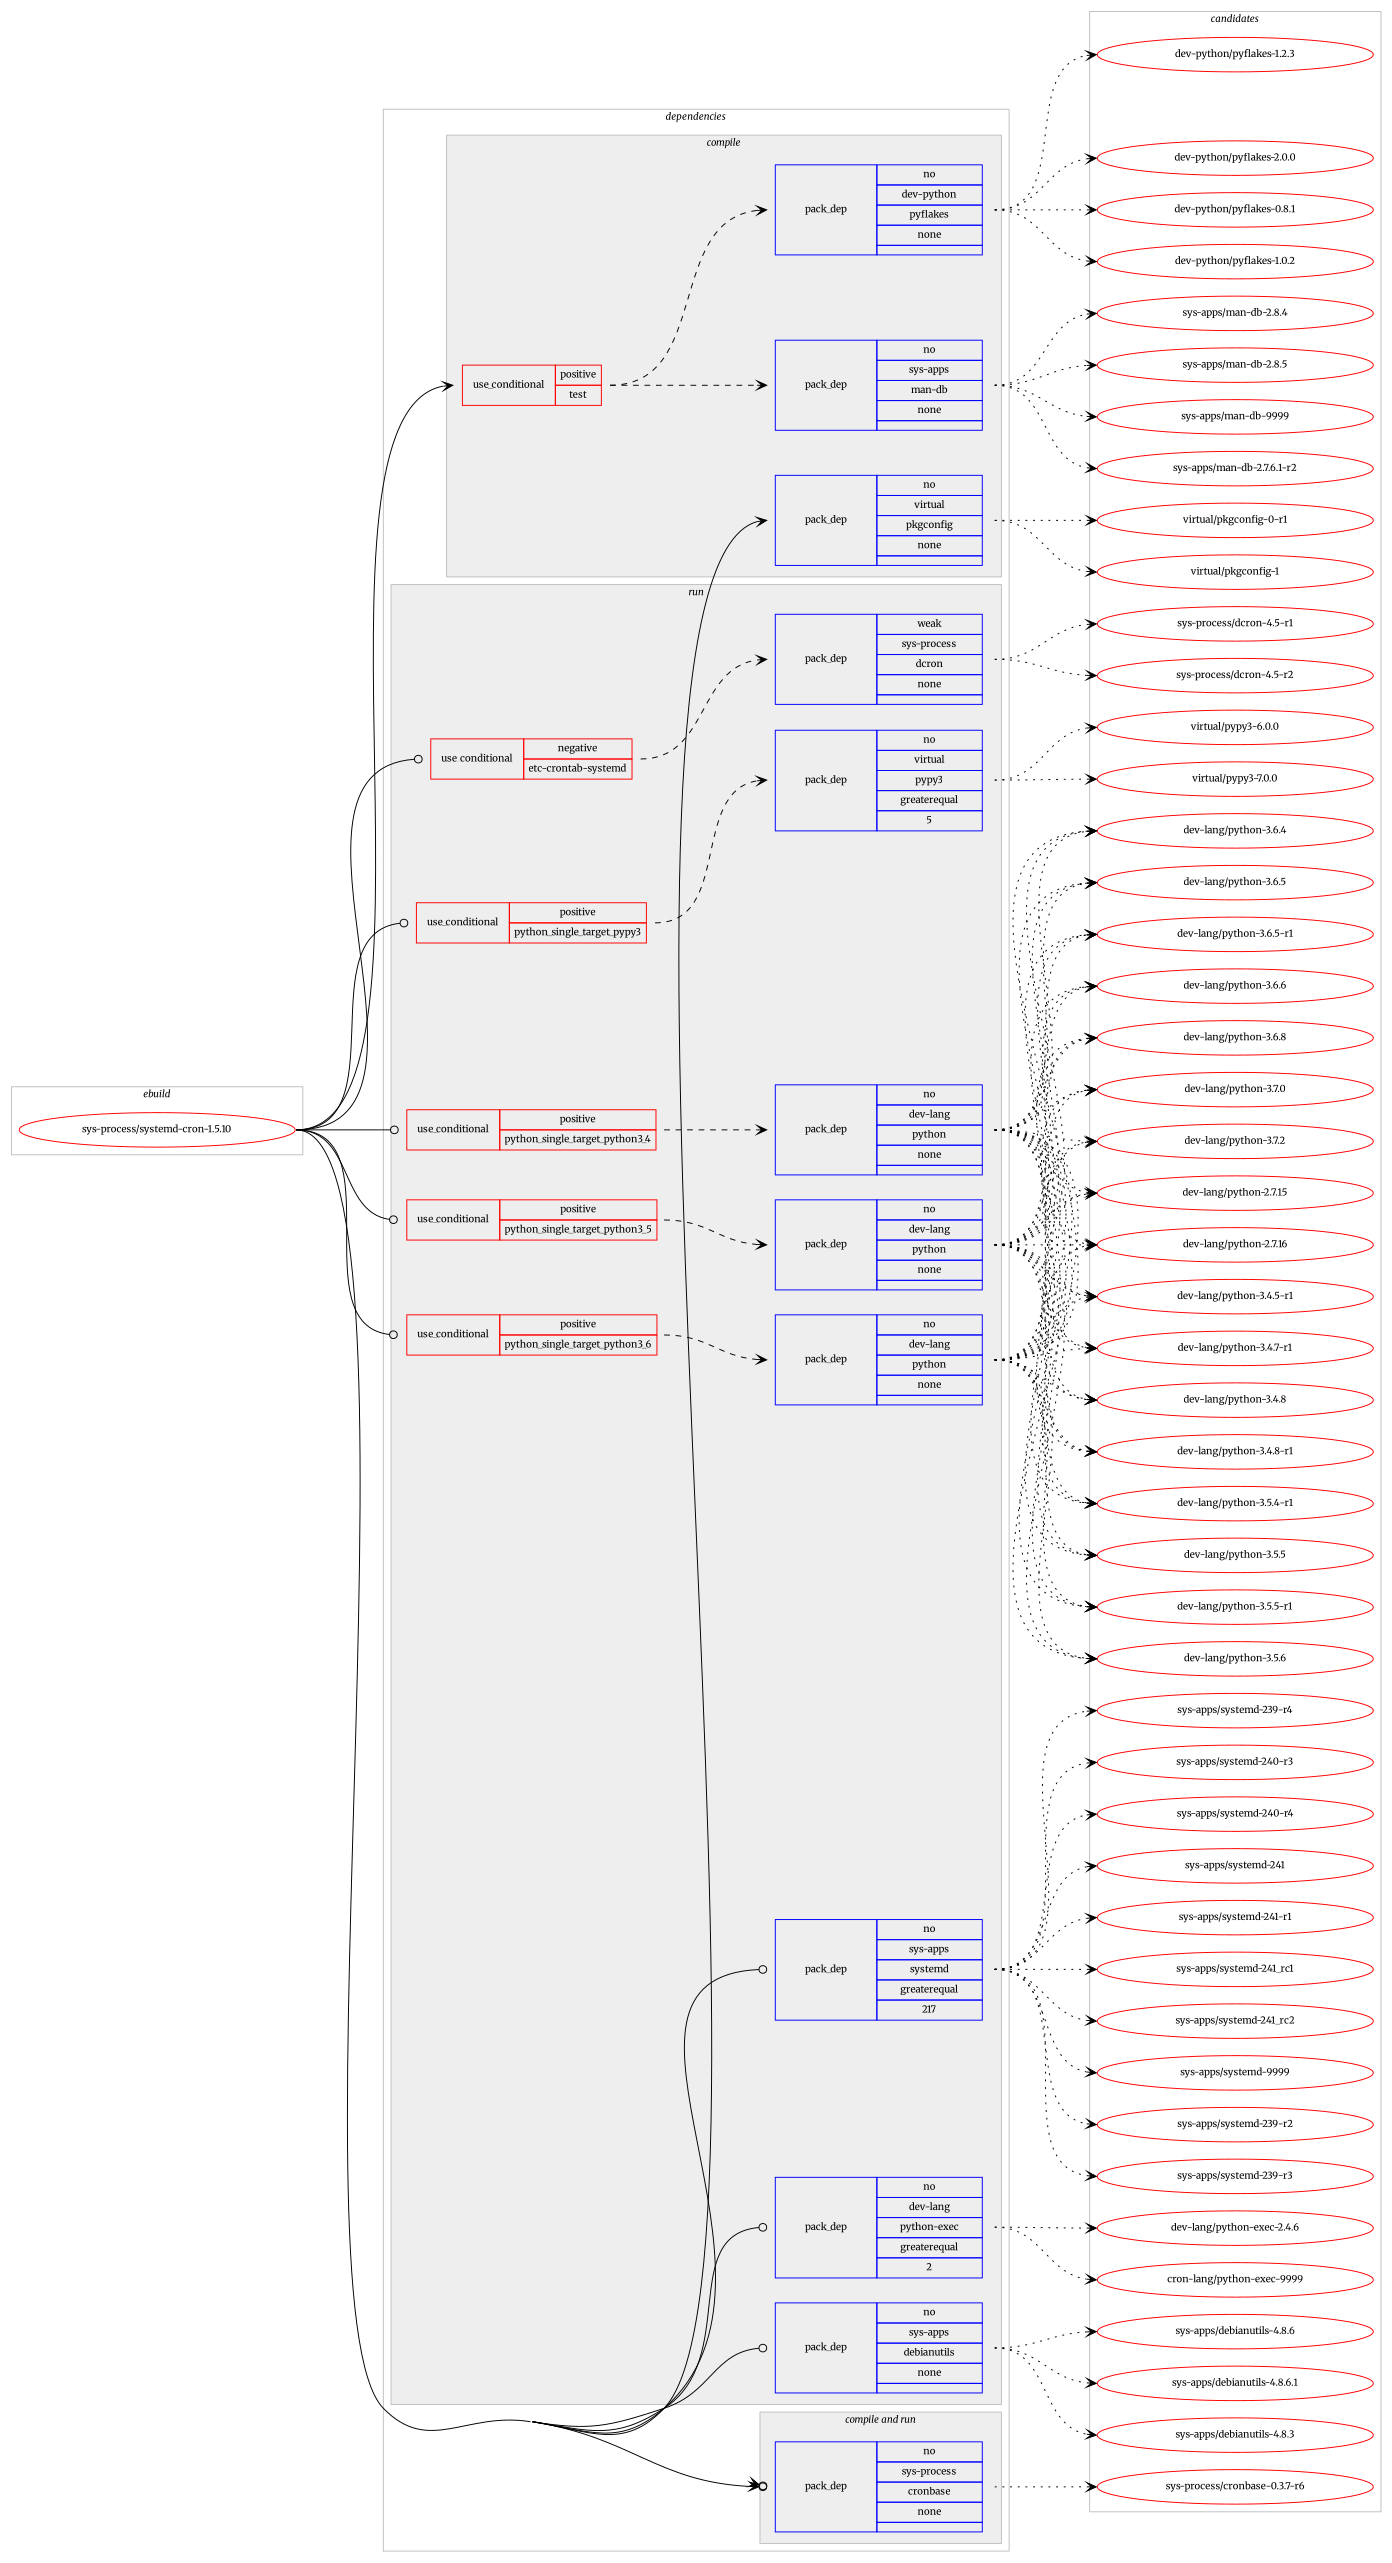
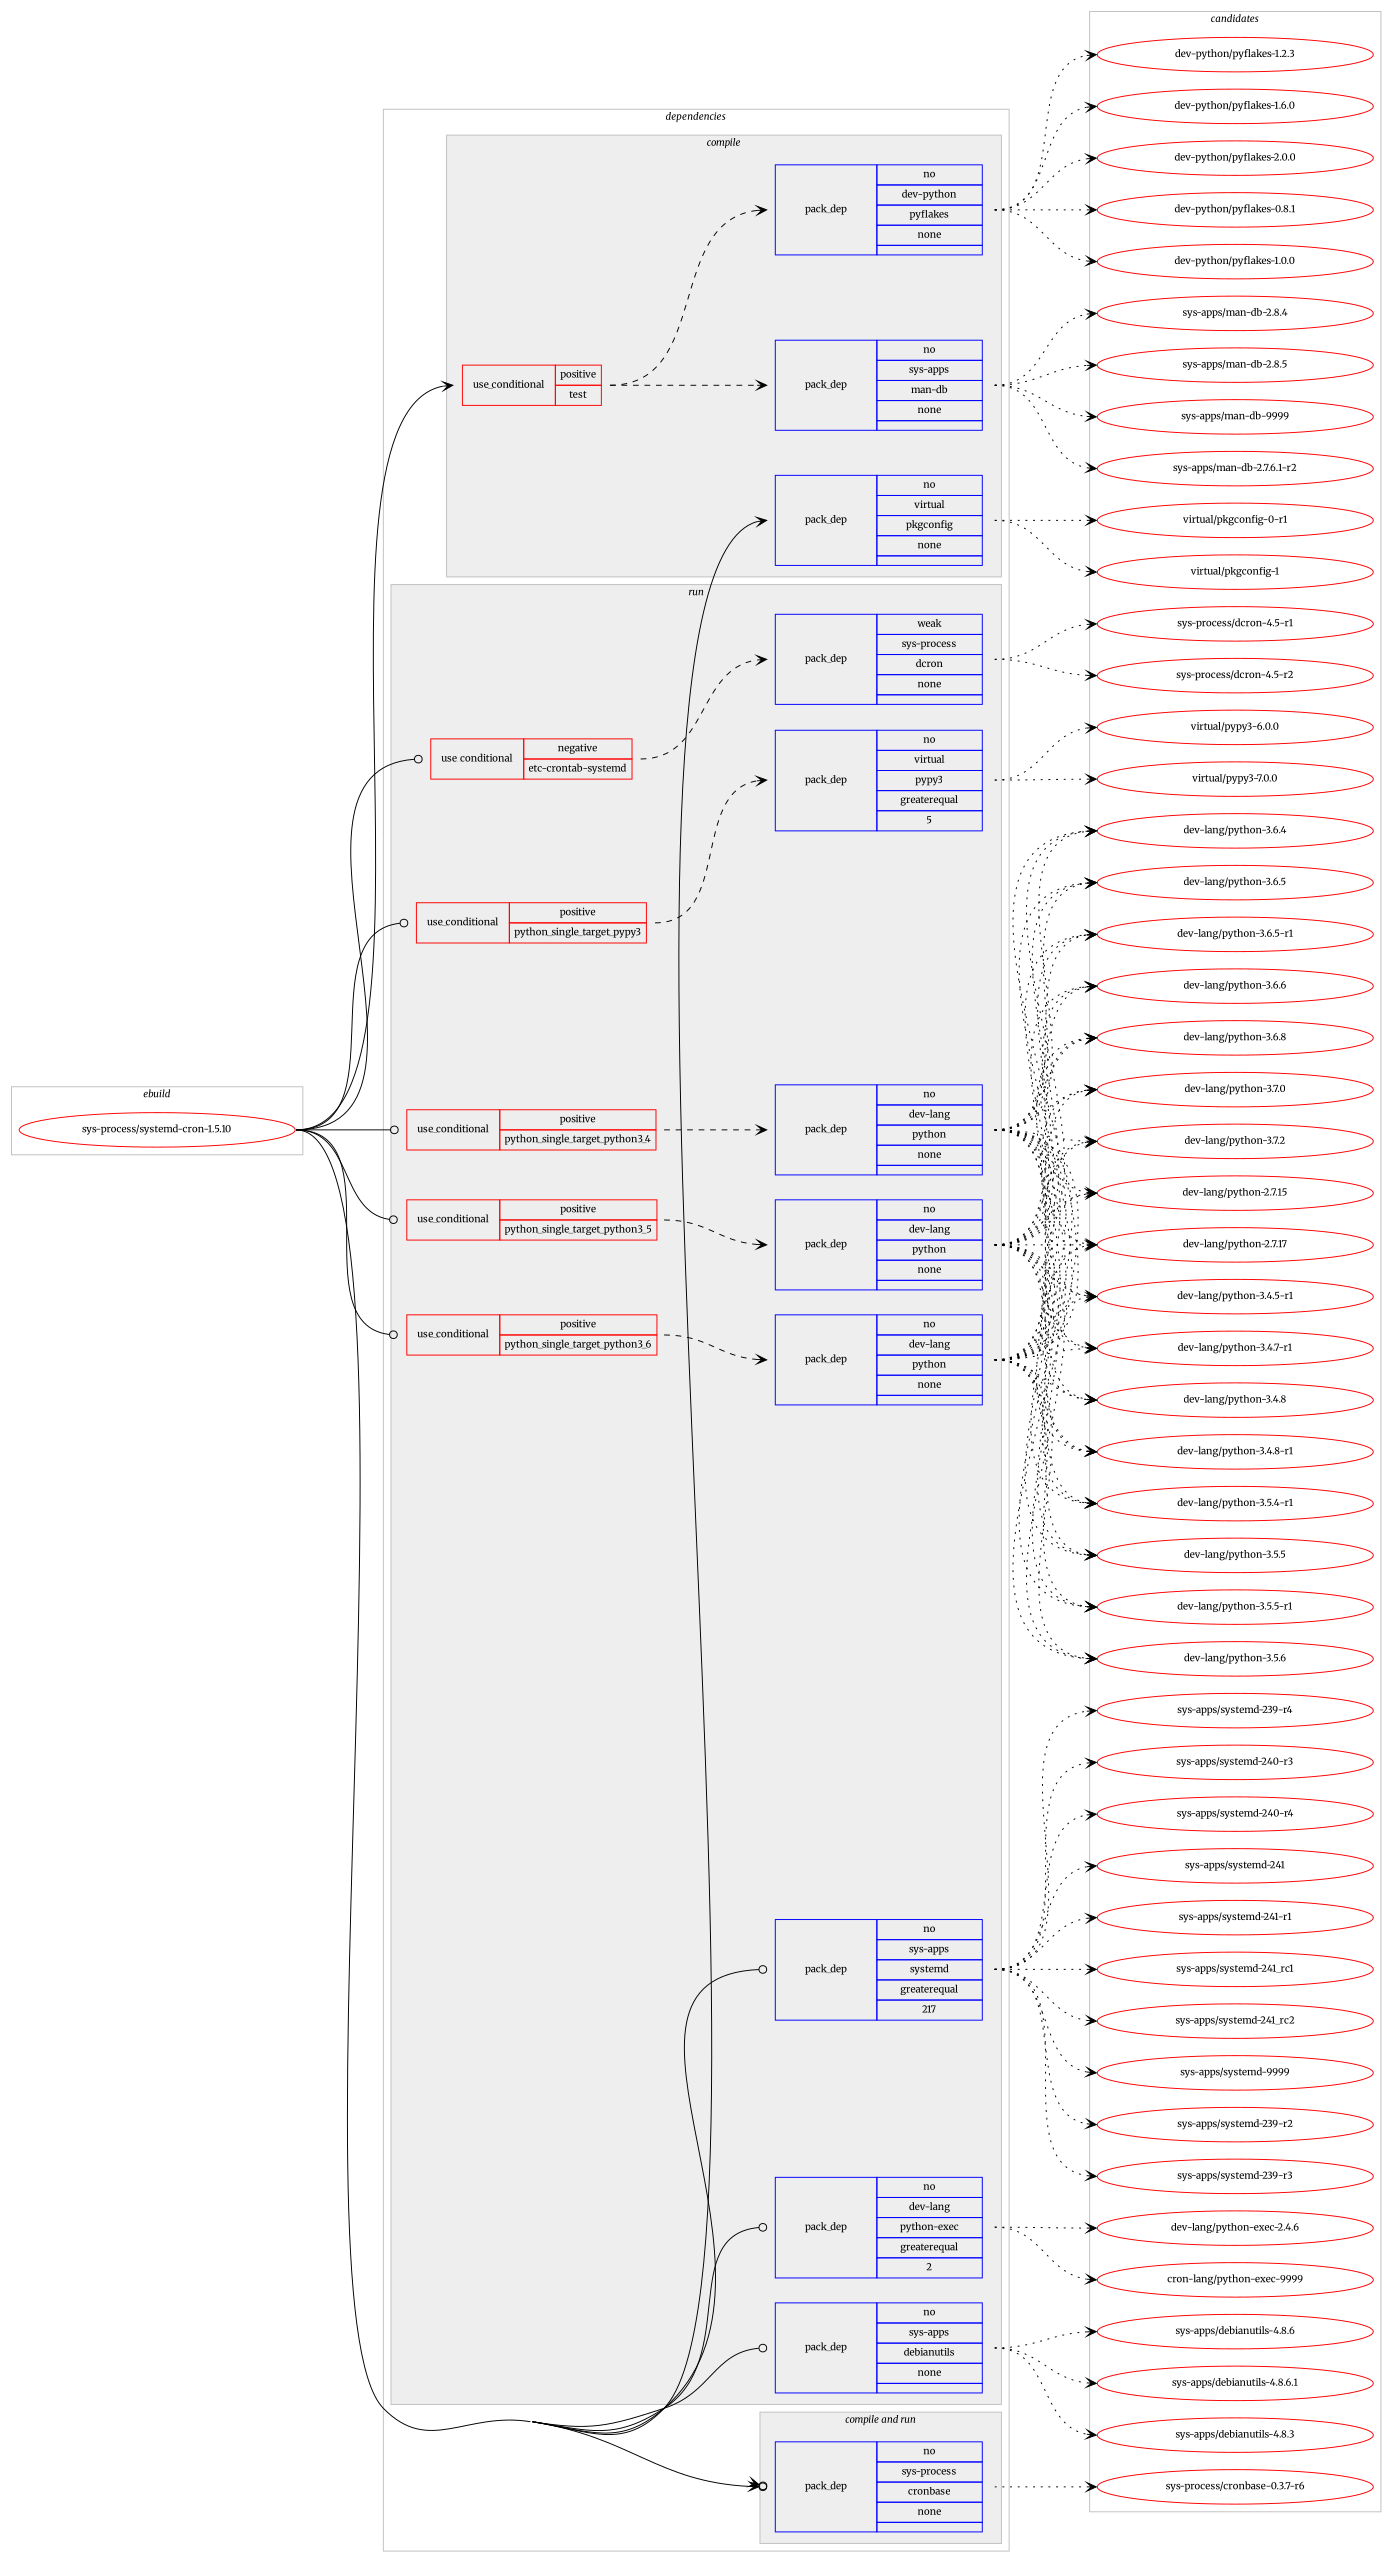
none -> (1235, 106)
(1235, 262) -> (1235, 262)
(1235, 1245) -> (1235, 1245)
